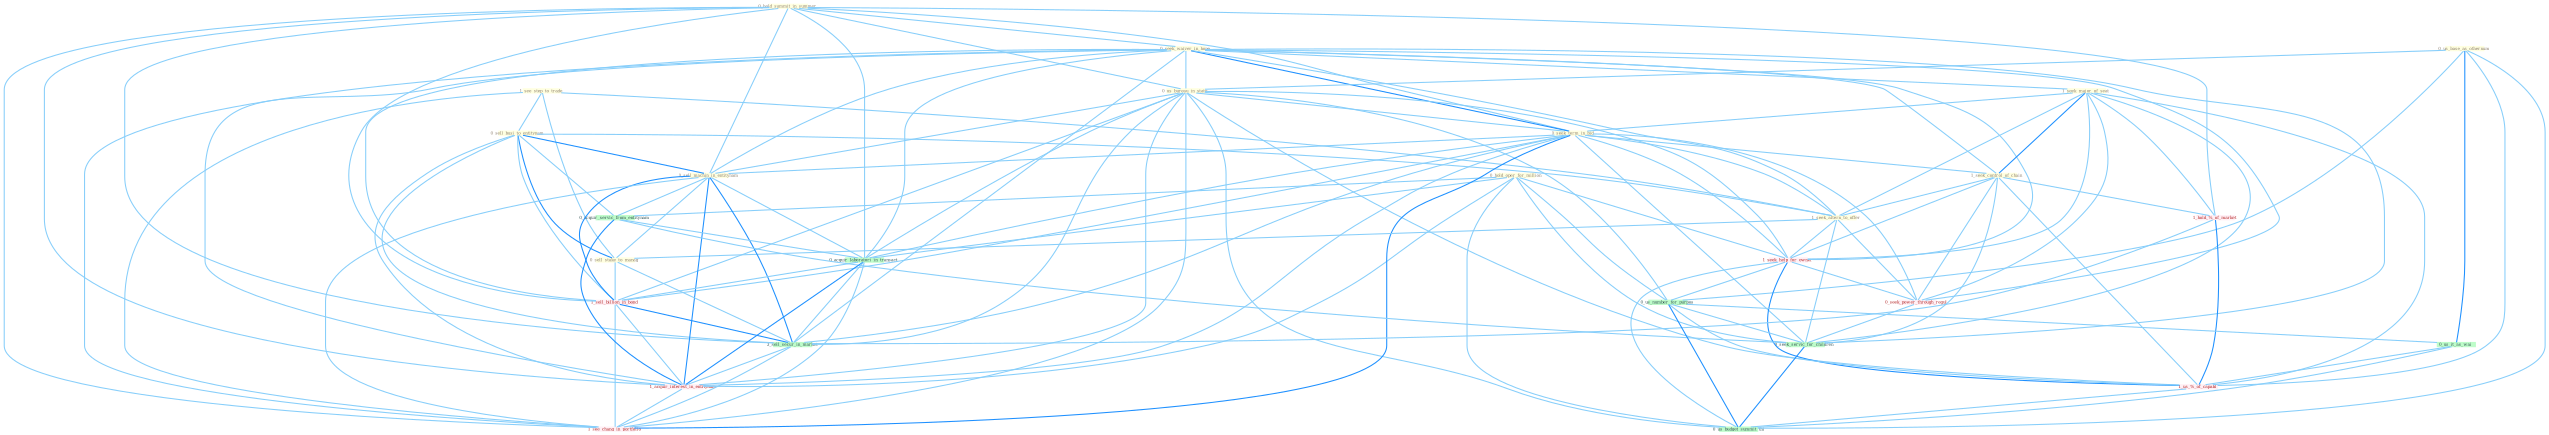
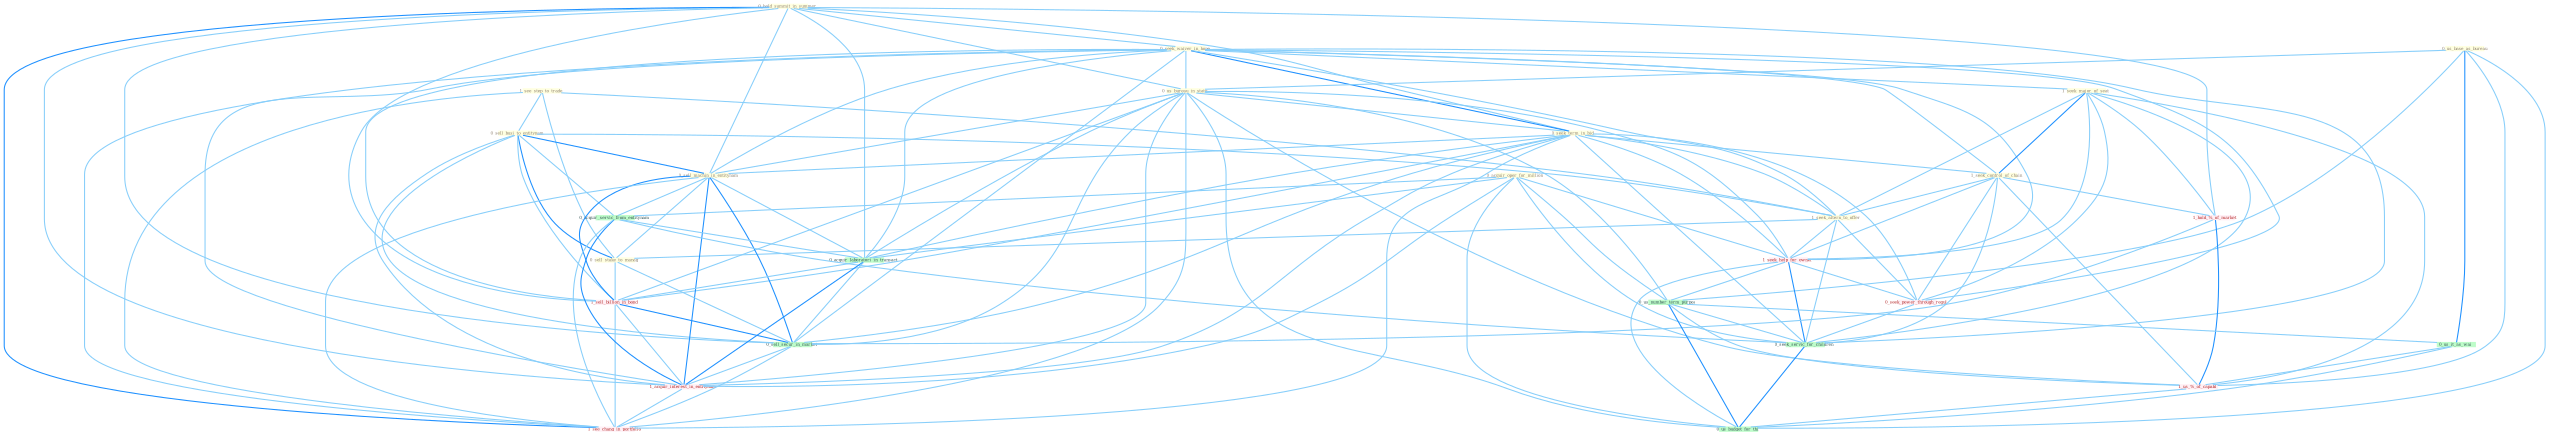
(2465, 49) -> (2465, 49)
(1830, 112) -> none
(4, 131) -> (4, 131)
(1516, 175) -> (1516, 175)
(1668, 302) -> (1668, 302)
(793, 345) -> (793, 345)
(792, 369) -> (574, 315)
(1931, 375) -> (1797, 302)
(1177, 406) -> (1177, 406)
(1739, 429) -> (1739, 429)
